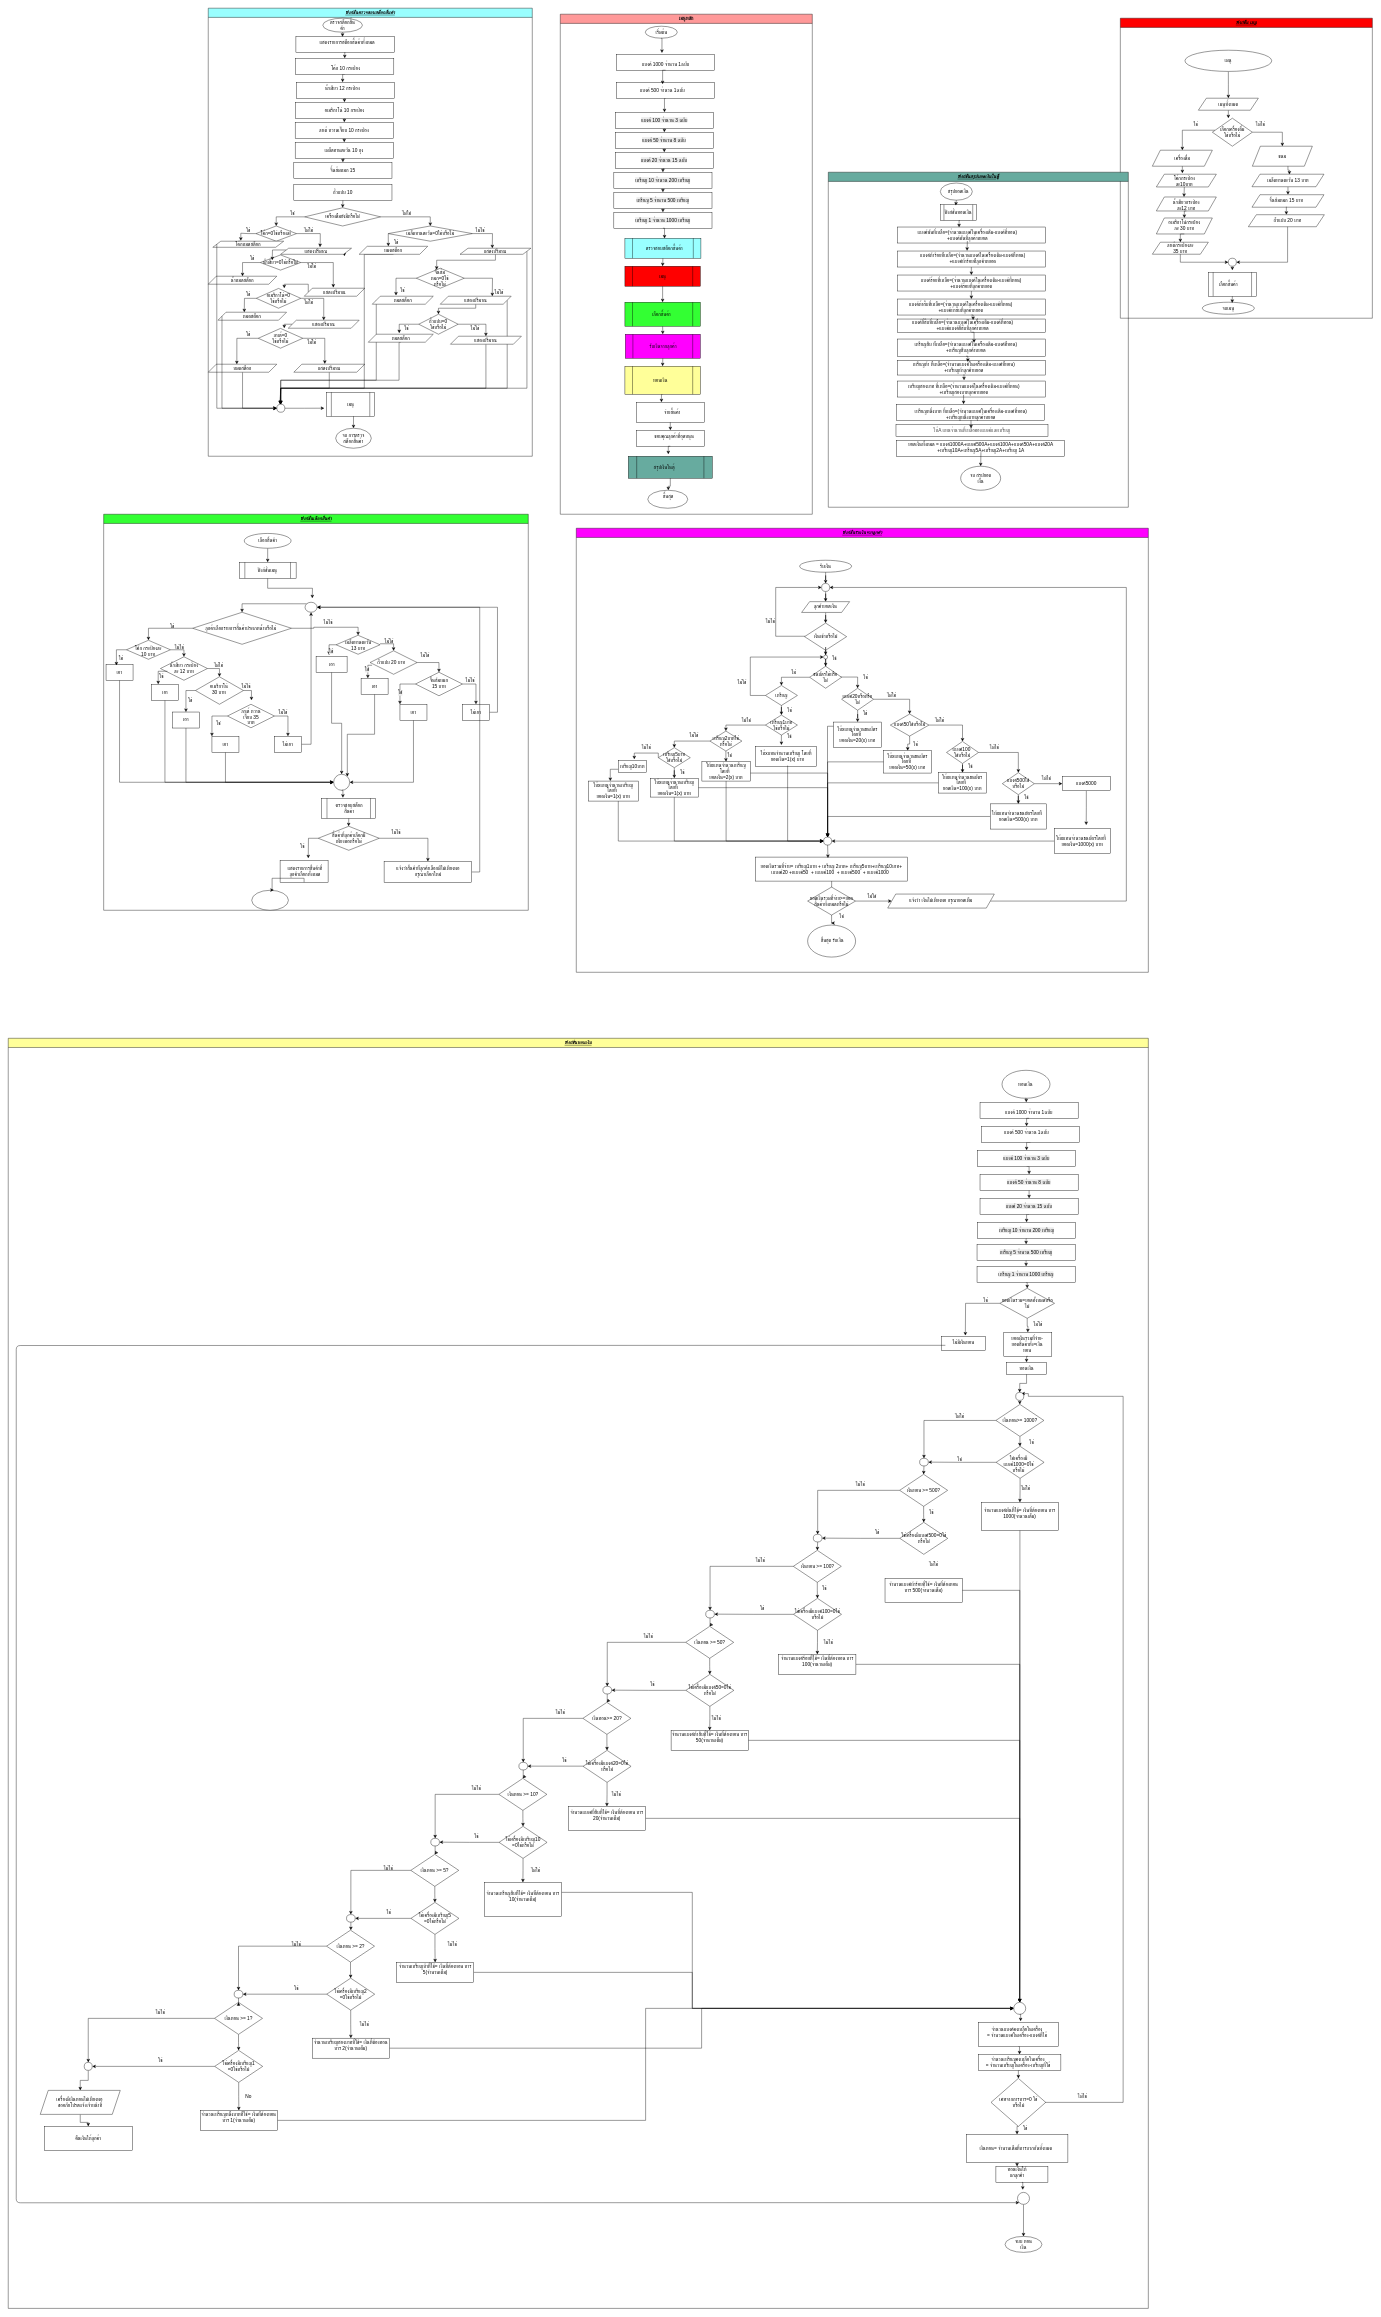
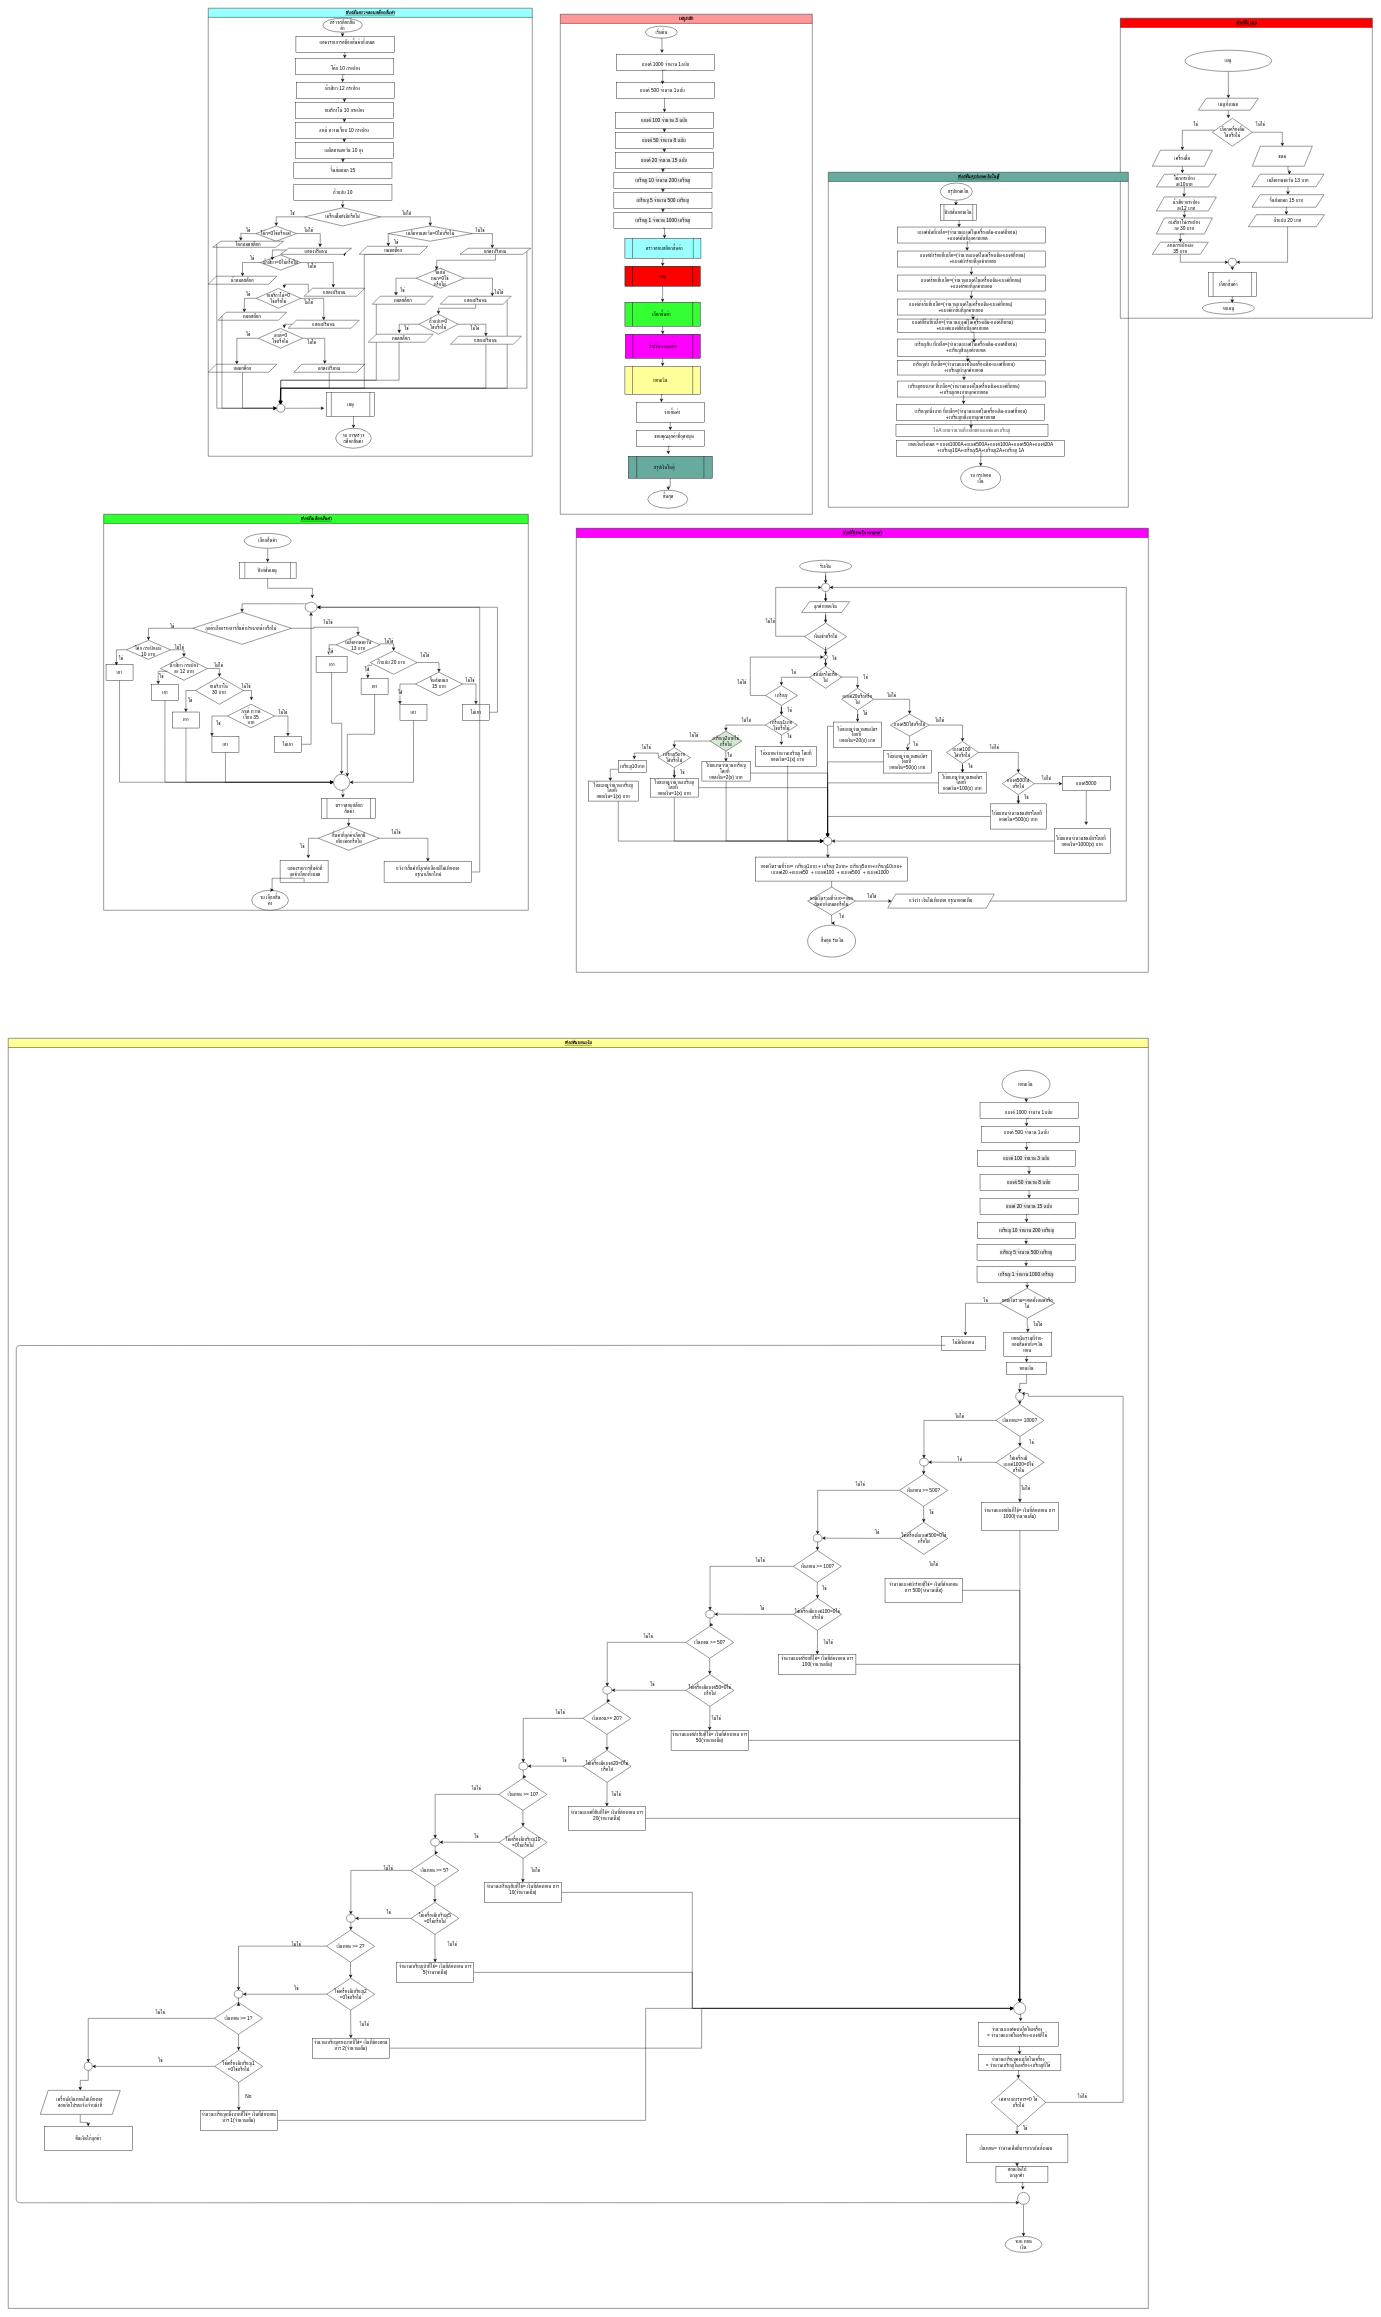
(726, 741) -> (726, 741)
none -> (270, 900)
(523, 1899) -> (523, 1892)
